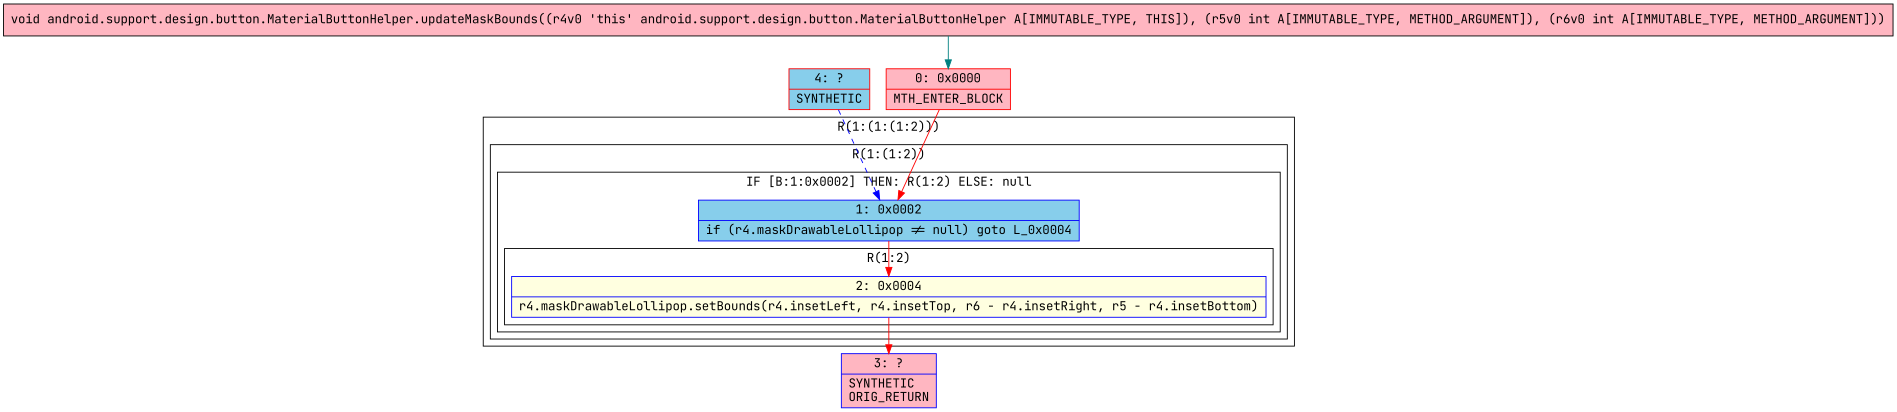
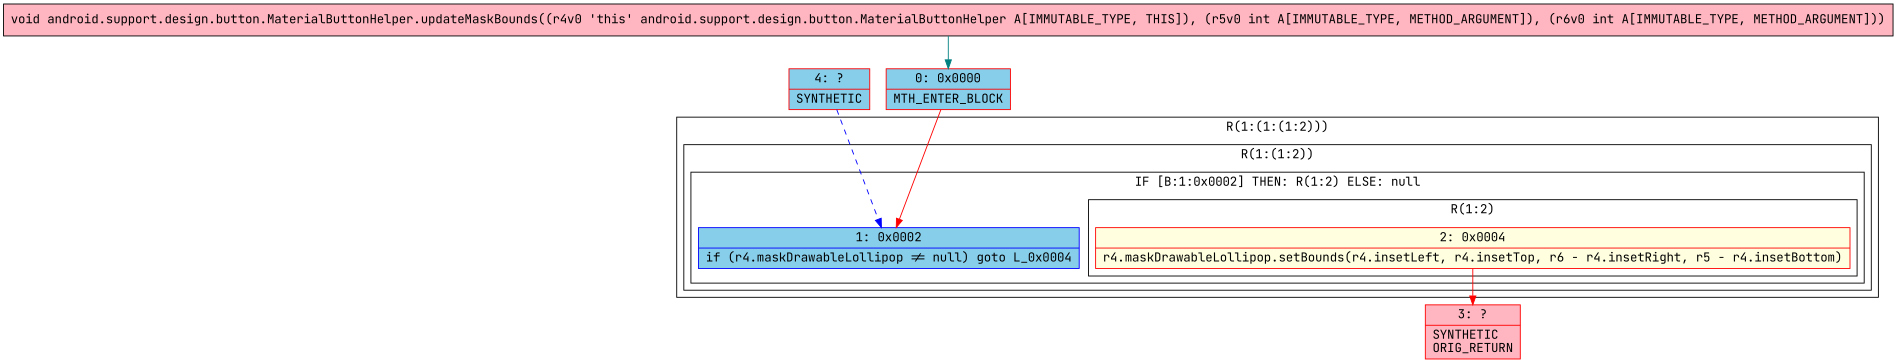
(948, 89) -> (948, 89)
(889, 254) -> none
(889, 297) -> (1473, 248)
(889, 381) -> (1473, 332)
